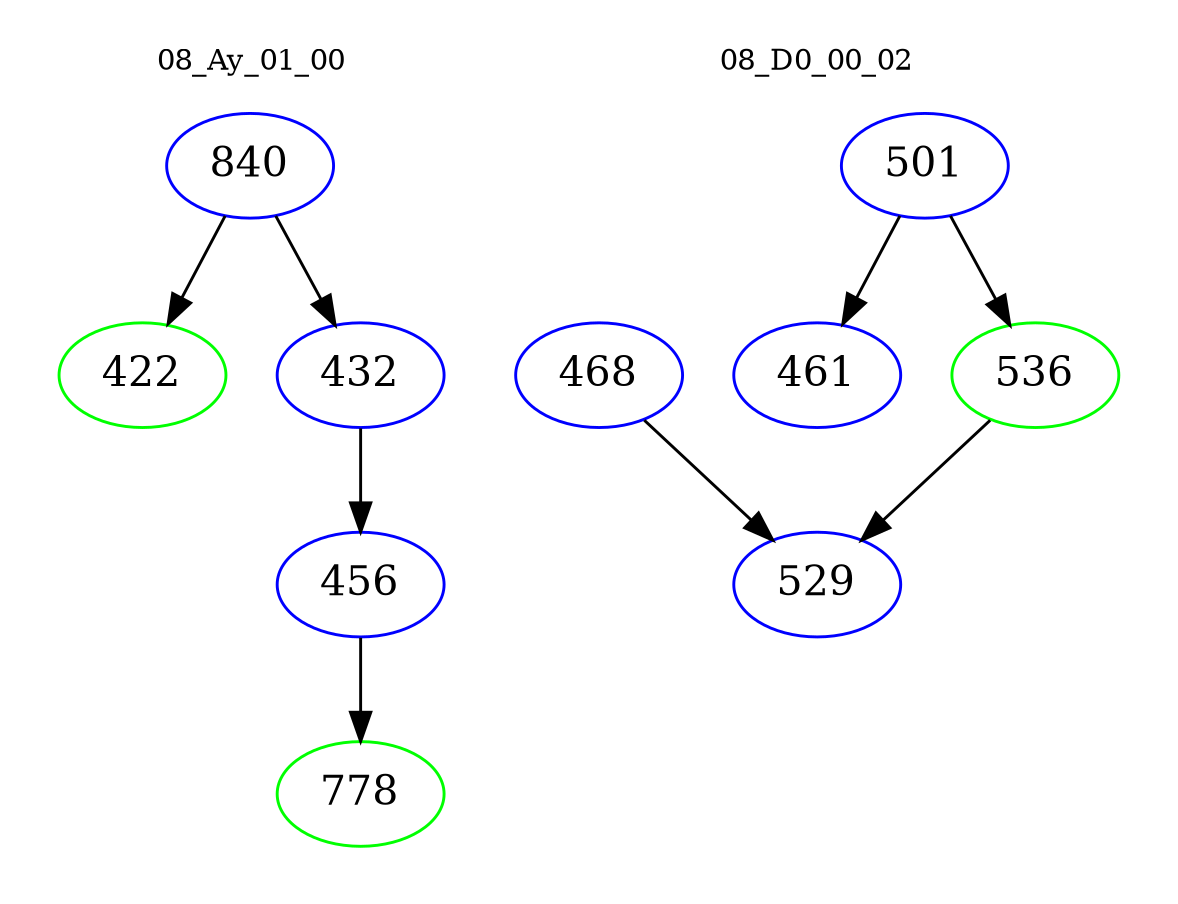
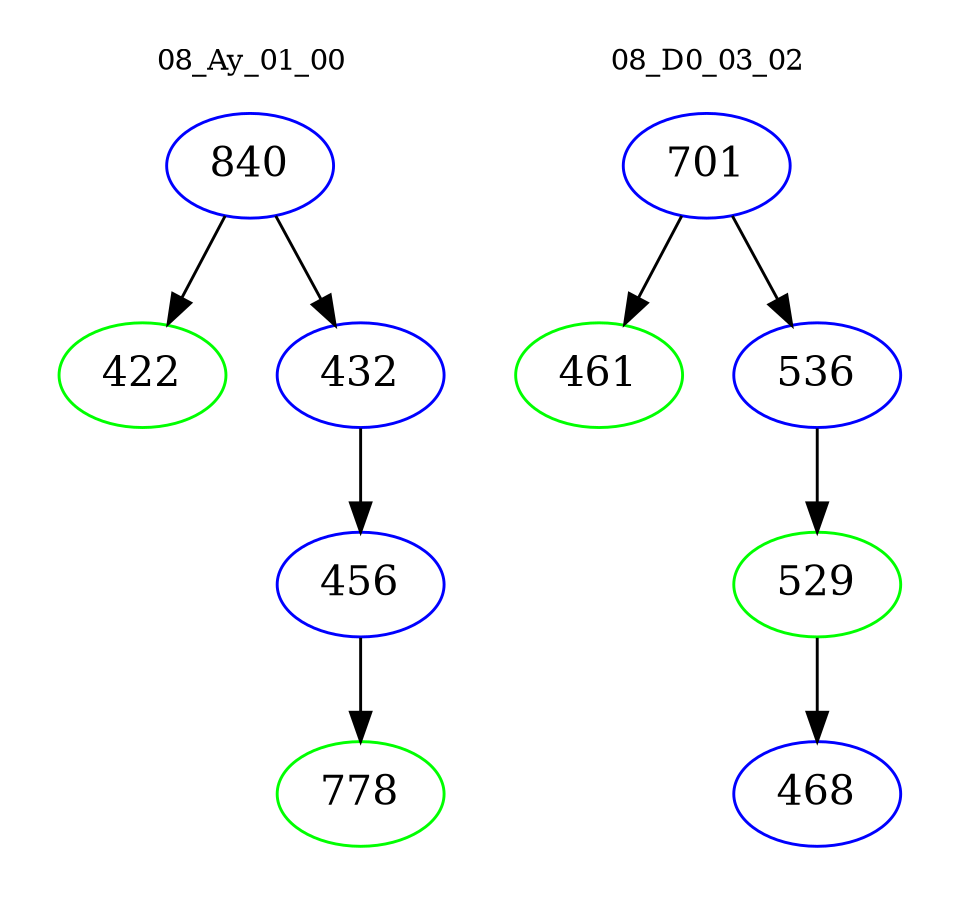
(817, 63) -> (708, 63)
(925, 166) -> (707, 166)
(817, 375) -> (599, 375)
(1035, 375) -> (817, 375)
(698, 470) -> (817, 675)
(817, 585) -> (817, 585)
